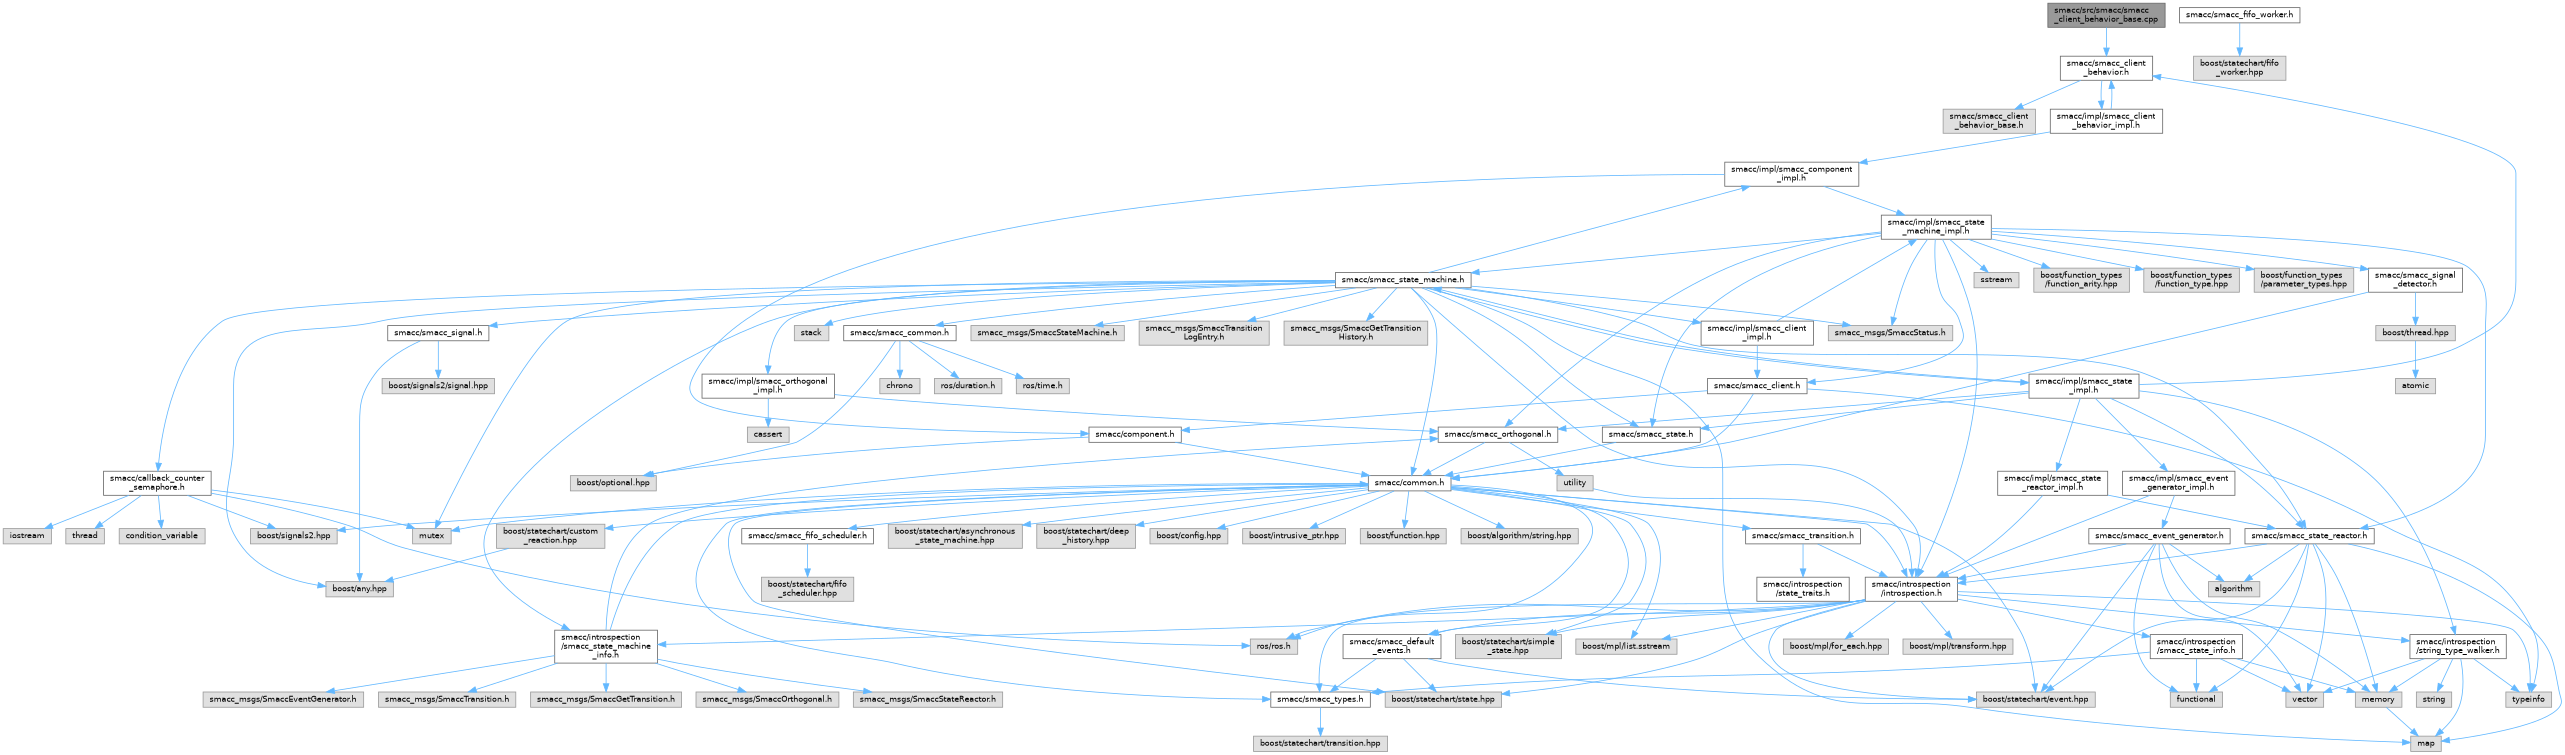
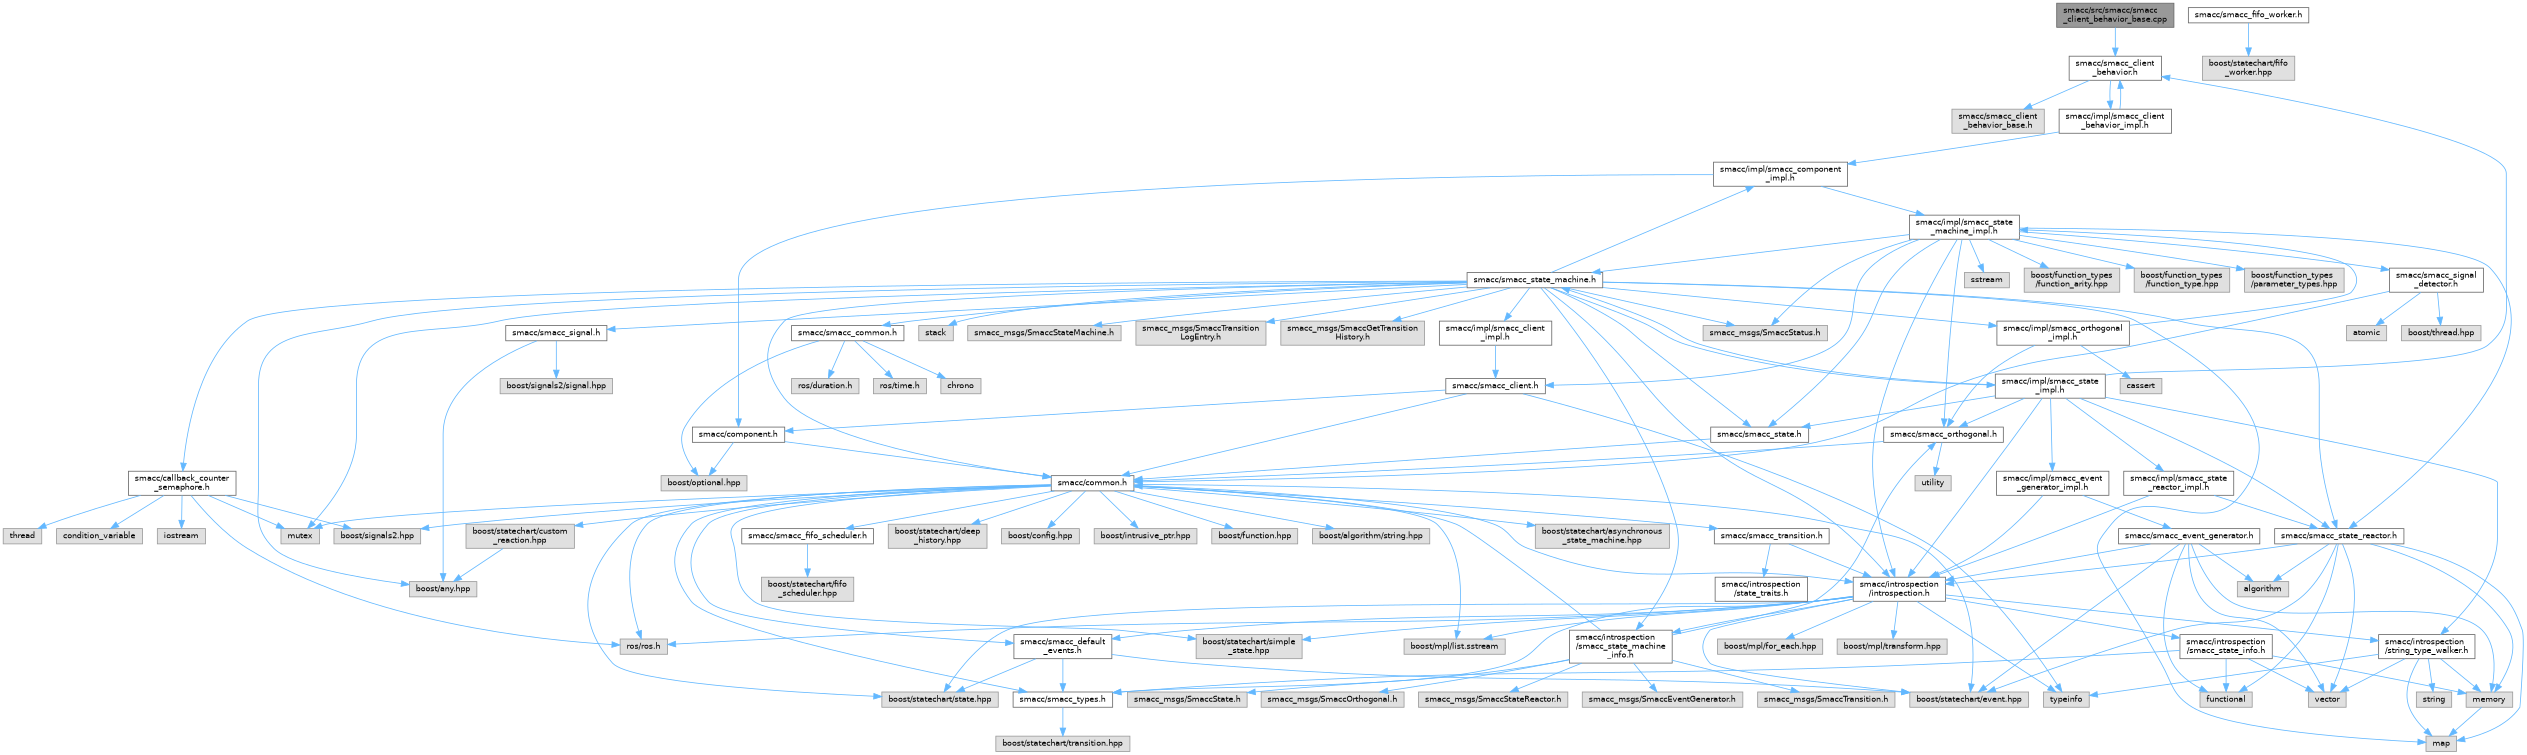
(1843, 282) -> (2302, 252)
(2416, 355) -> (2402, 306)
(1770, 499) -> (1978, 485)
(606, 700) -> (1187, 700)
